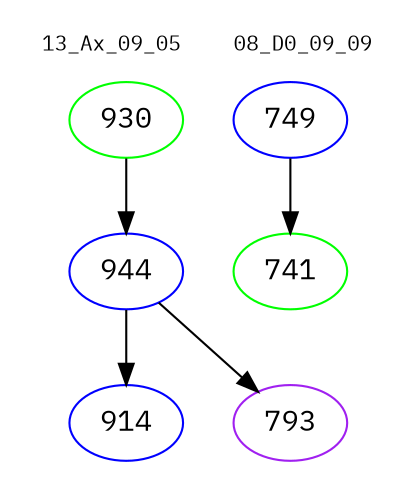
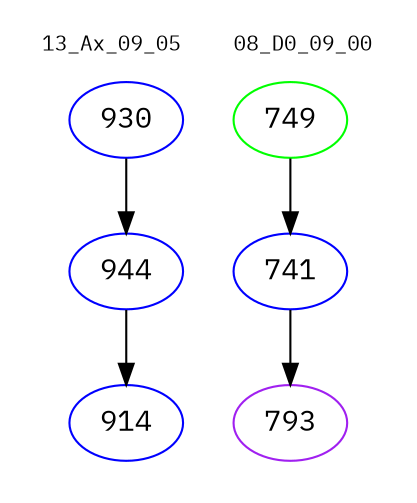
(304, 45) -> (304, 45)
(126, 120) -> (126, 120)
(290, 120) -> (290, 120)
(290, 271) -> (290, 271)
(186, 327) -> (290, 337)
